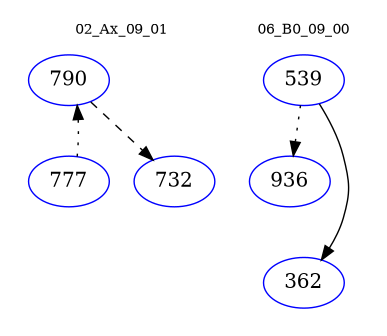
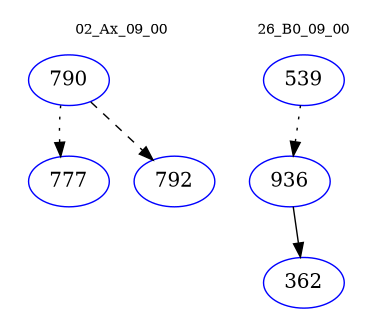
(122, 30) -> (122, 30)
(304, 30) -> (304, 30)
(78, 138) -> (60, 124)
(347, 175) -> (296, 225)
(174, 181) -> (174, 181)
